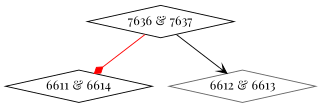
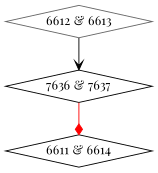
(198, 51) -> (79, 50)
